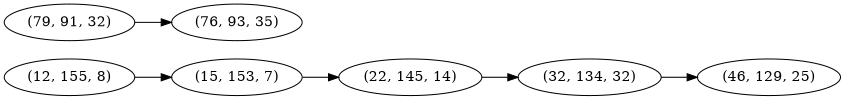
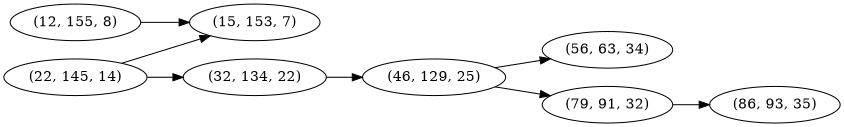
(237, 22) -> (775, 105)
none -> (607, 50)
(315, 77) -> (161, 51)
(590, 77) -> (255, 77)
none -> (518, 90)
